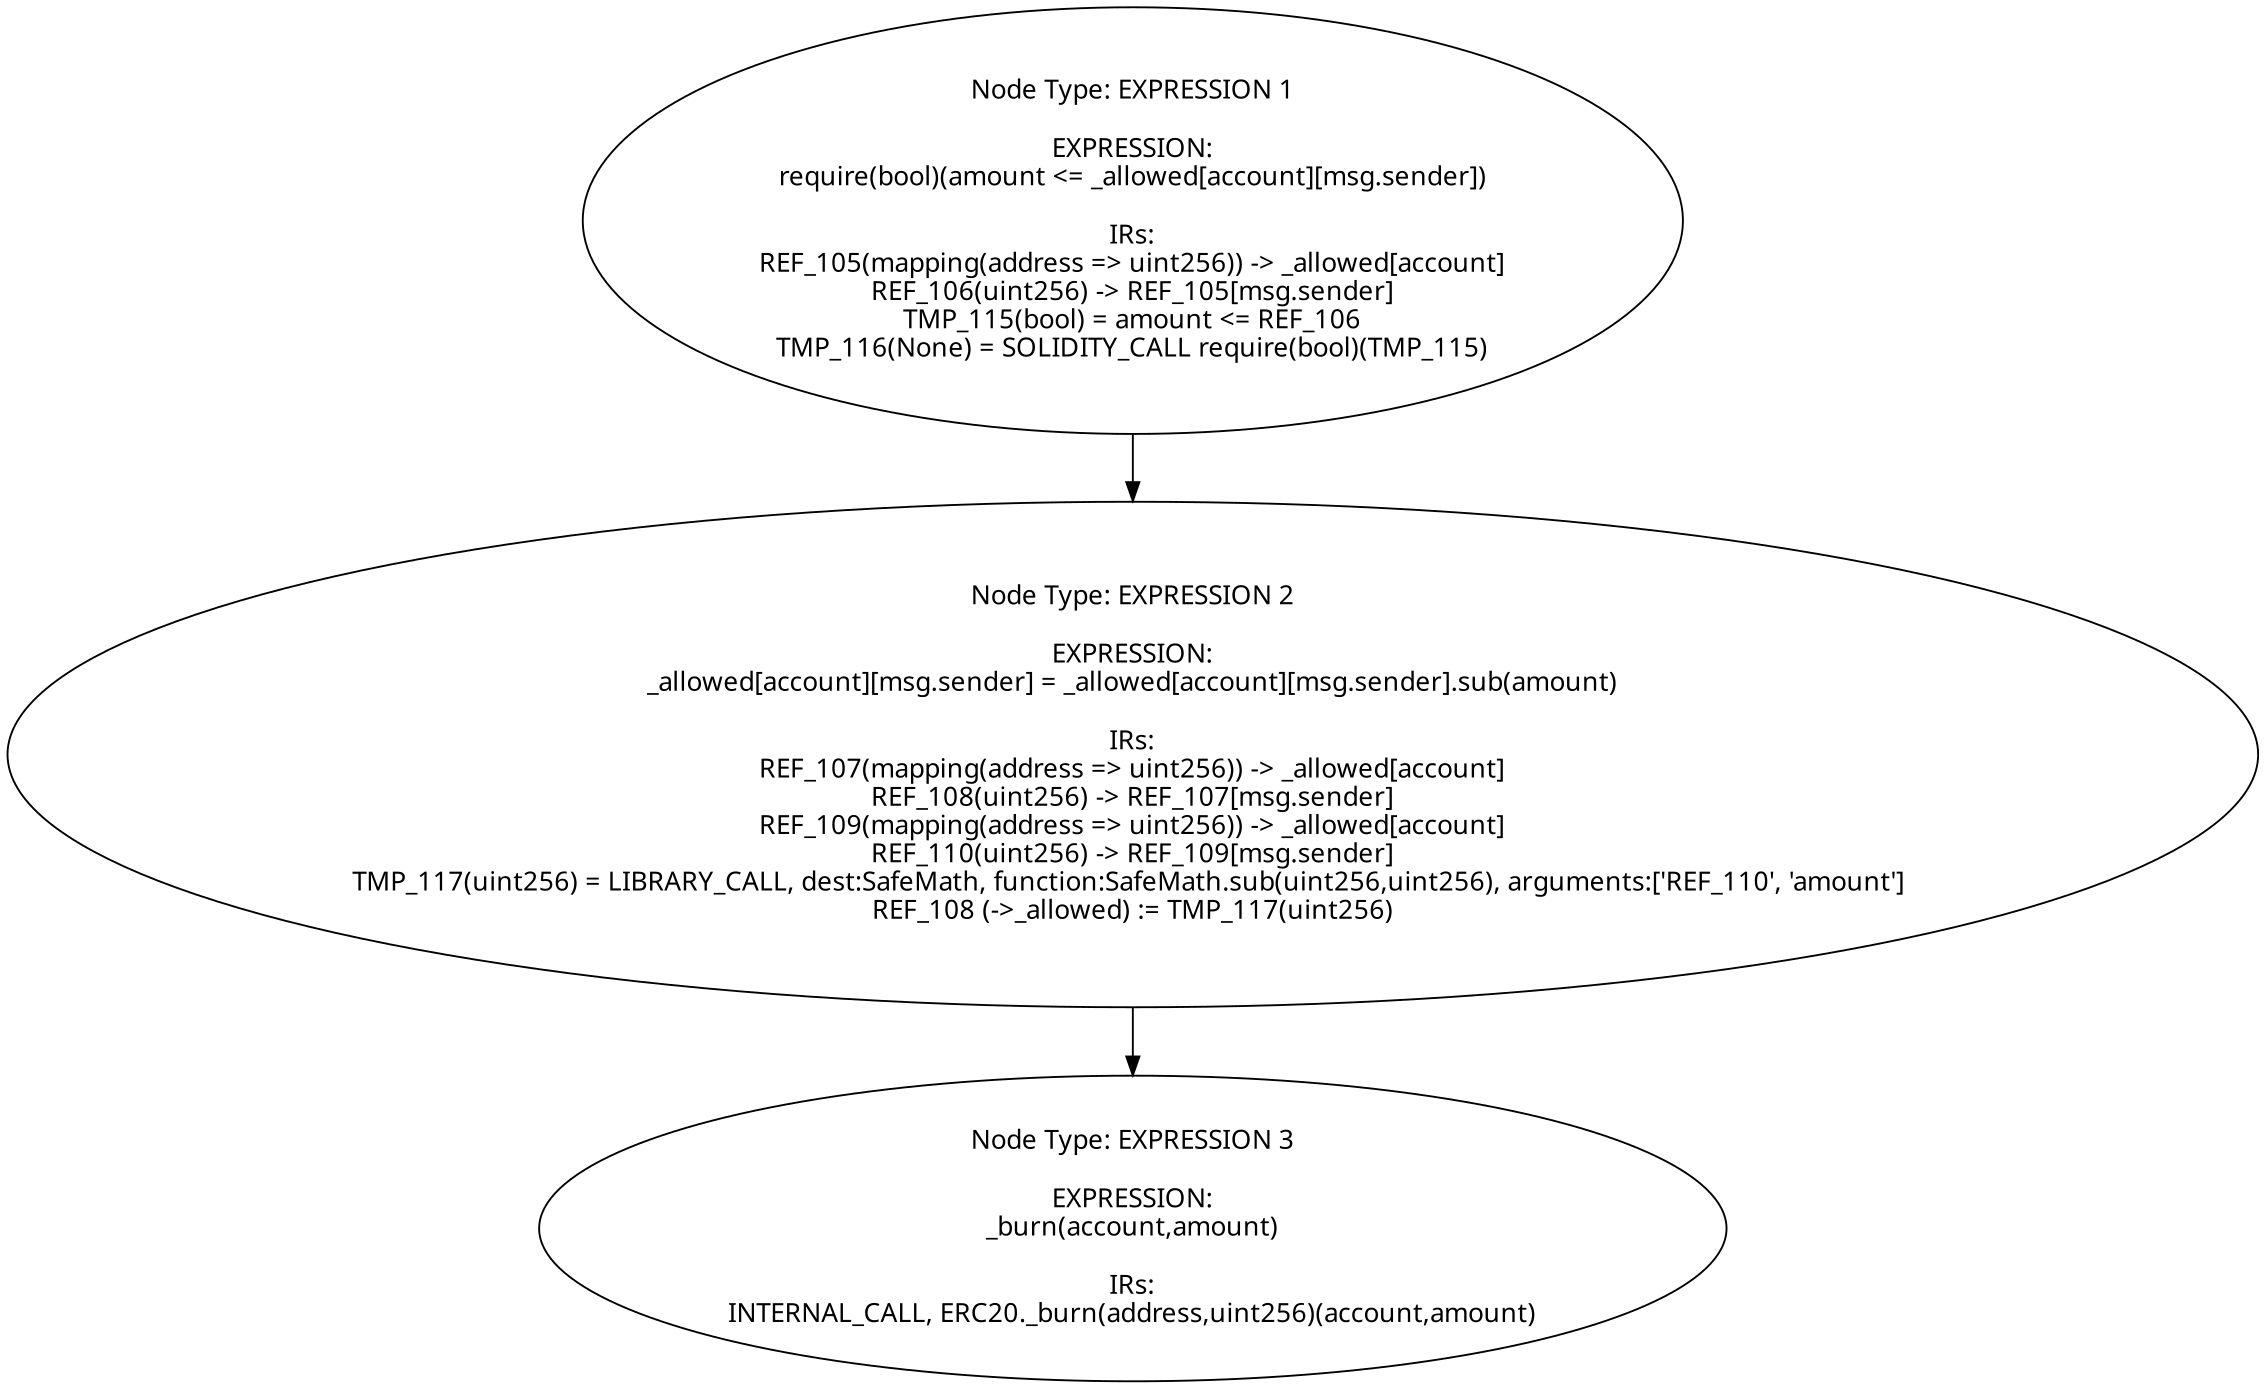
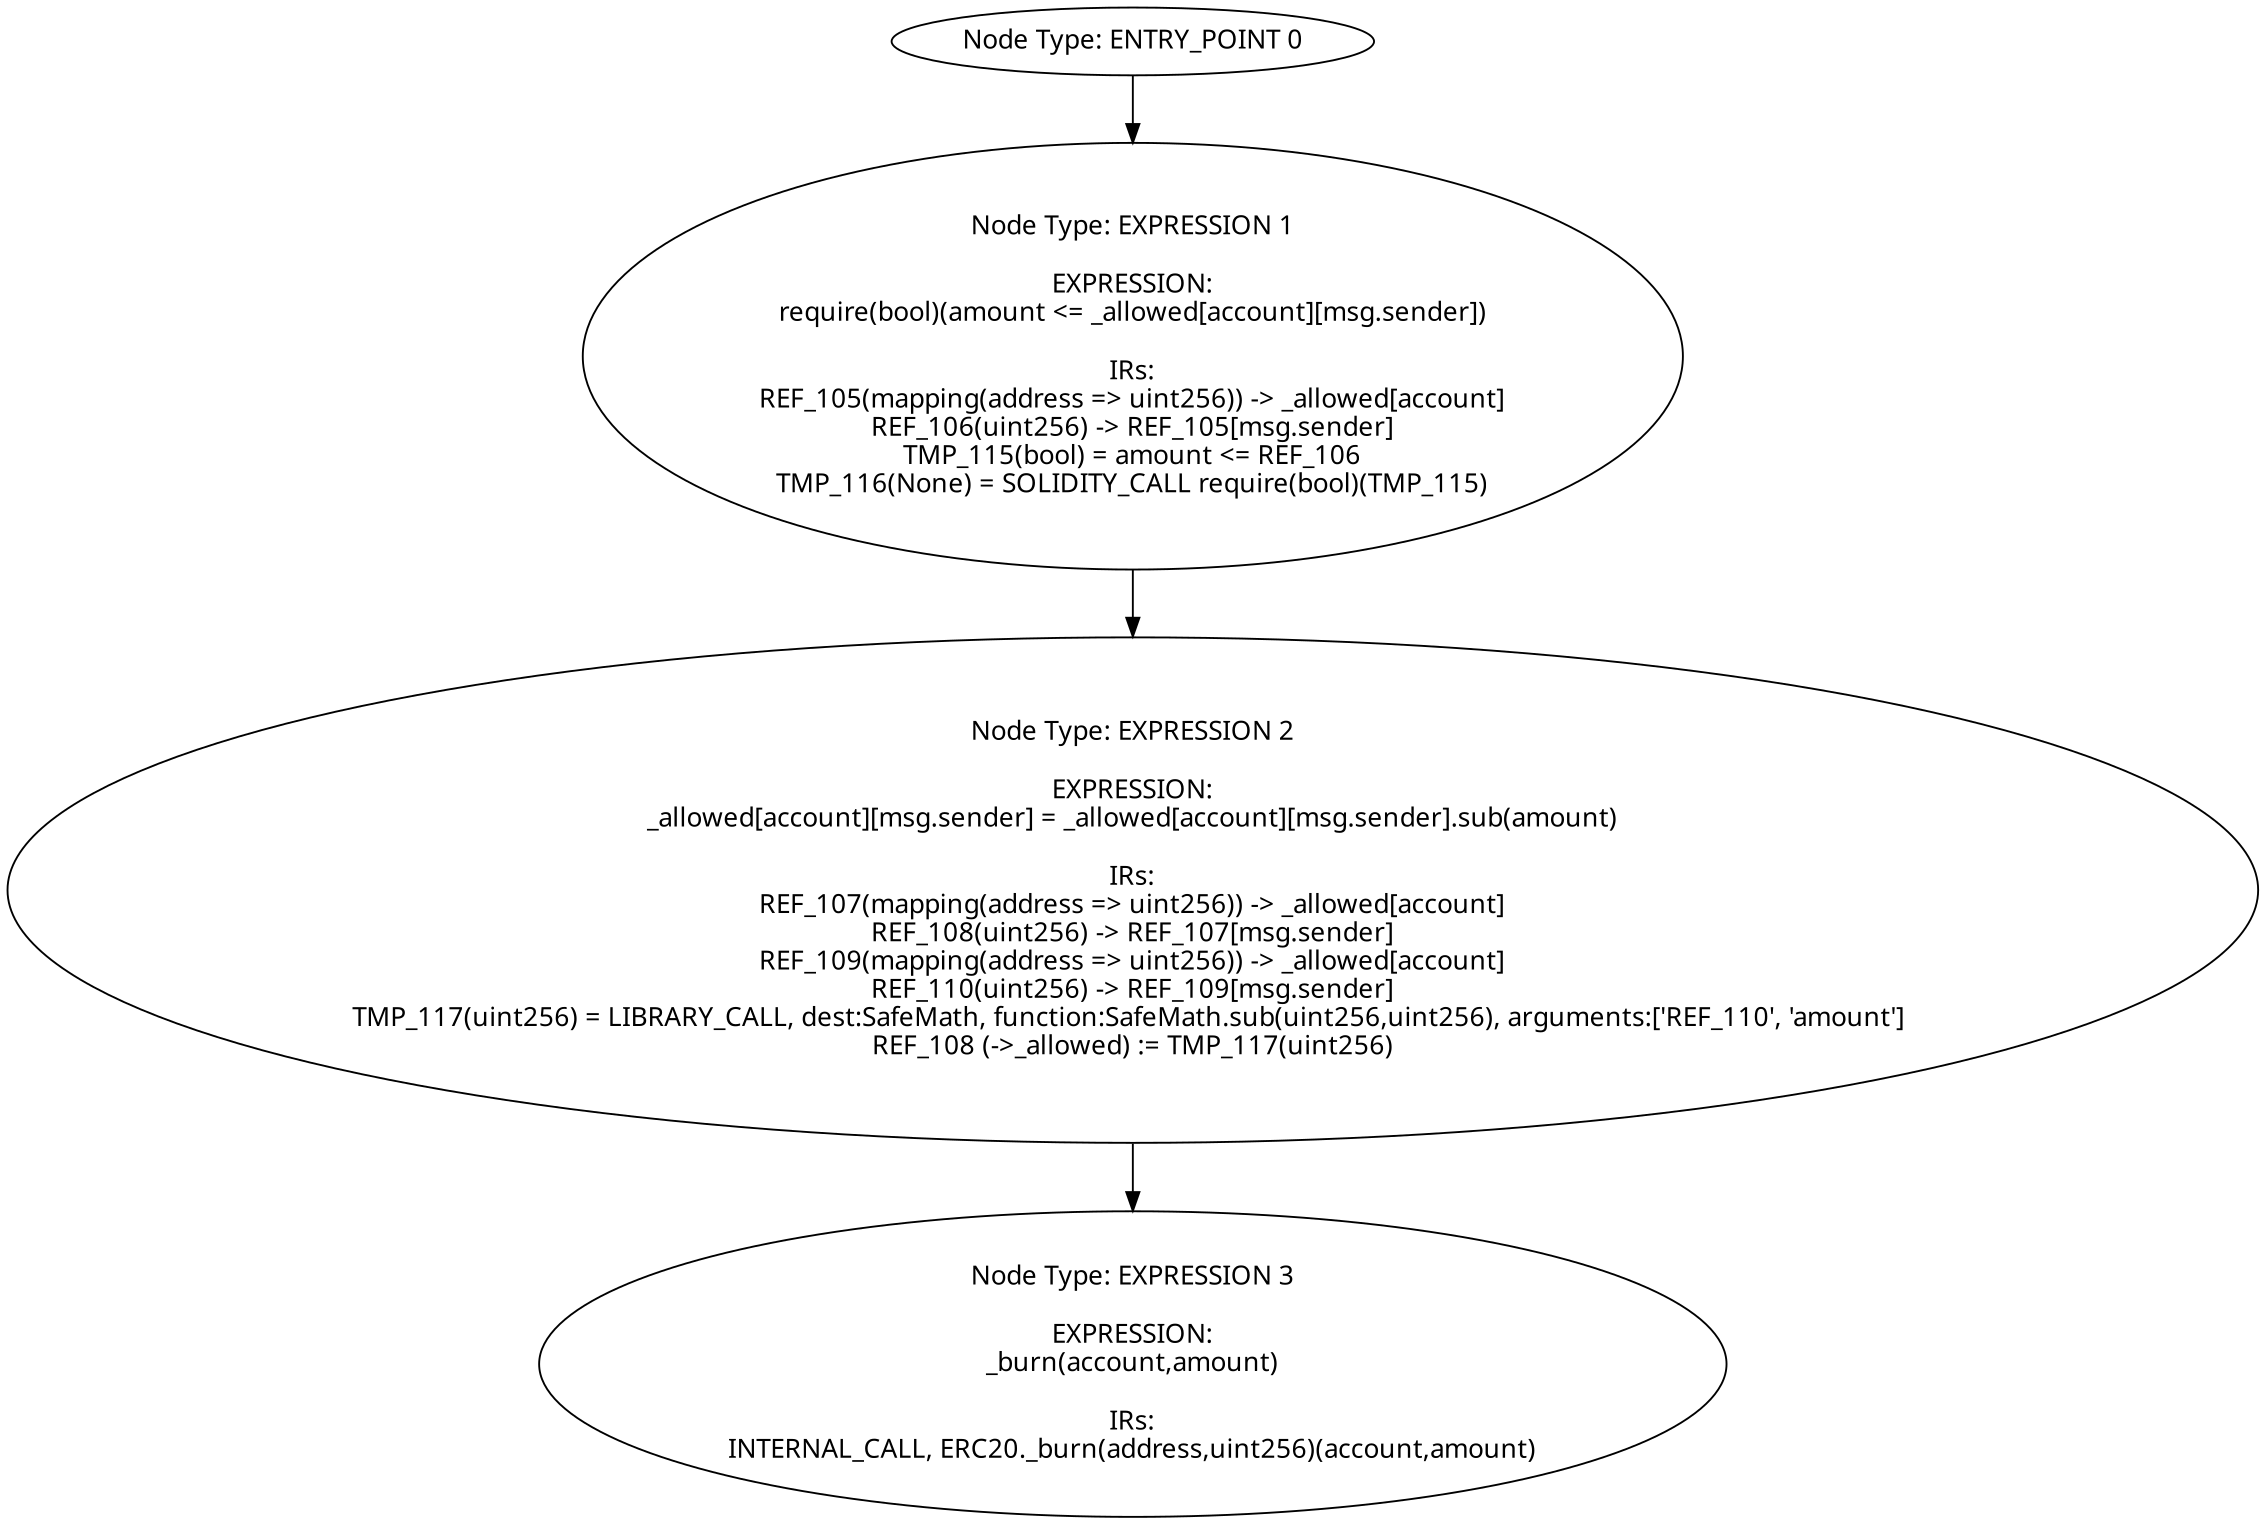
none -> (1133, 41)
